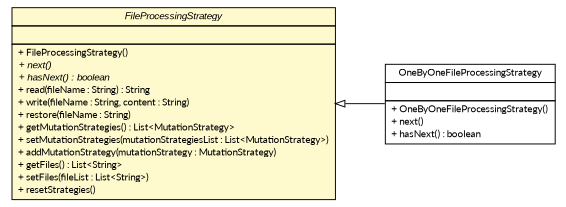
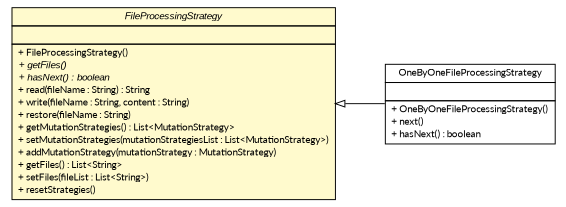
(35, 65) -> (43, 65)
